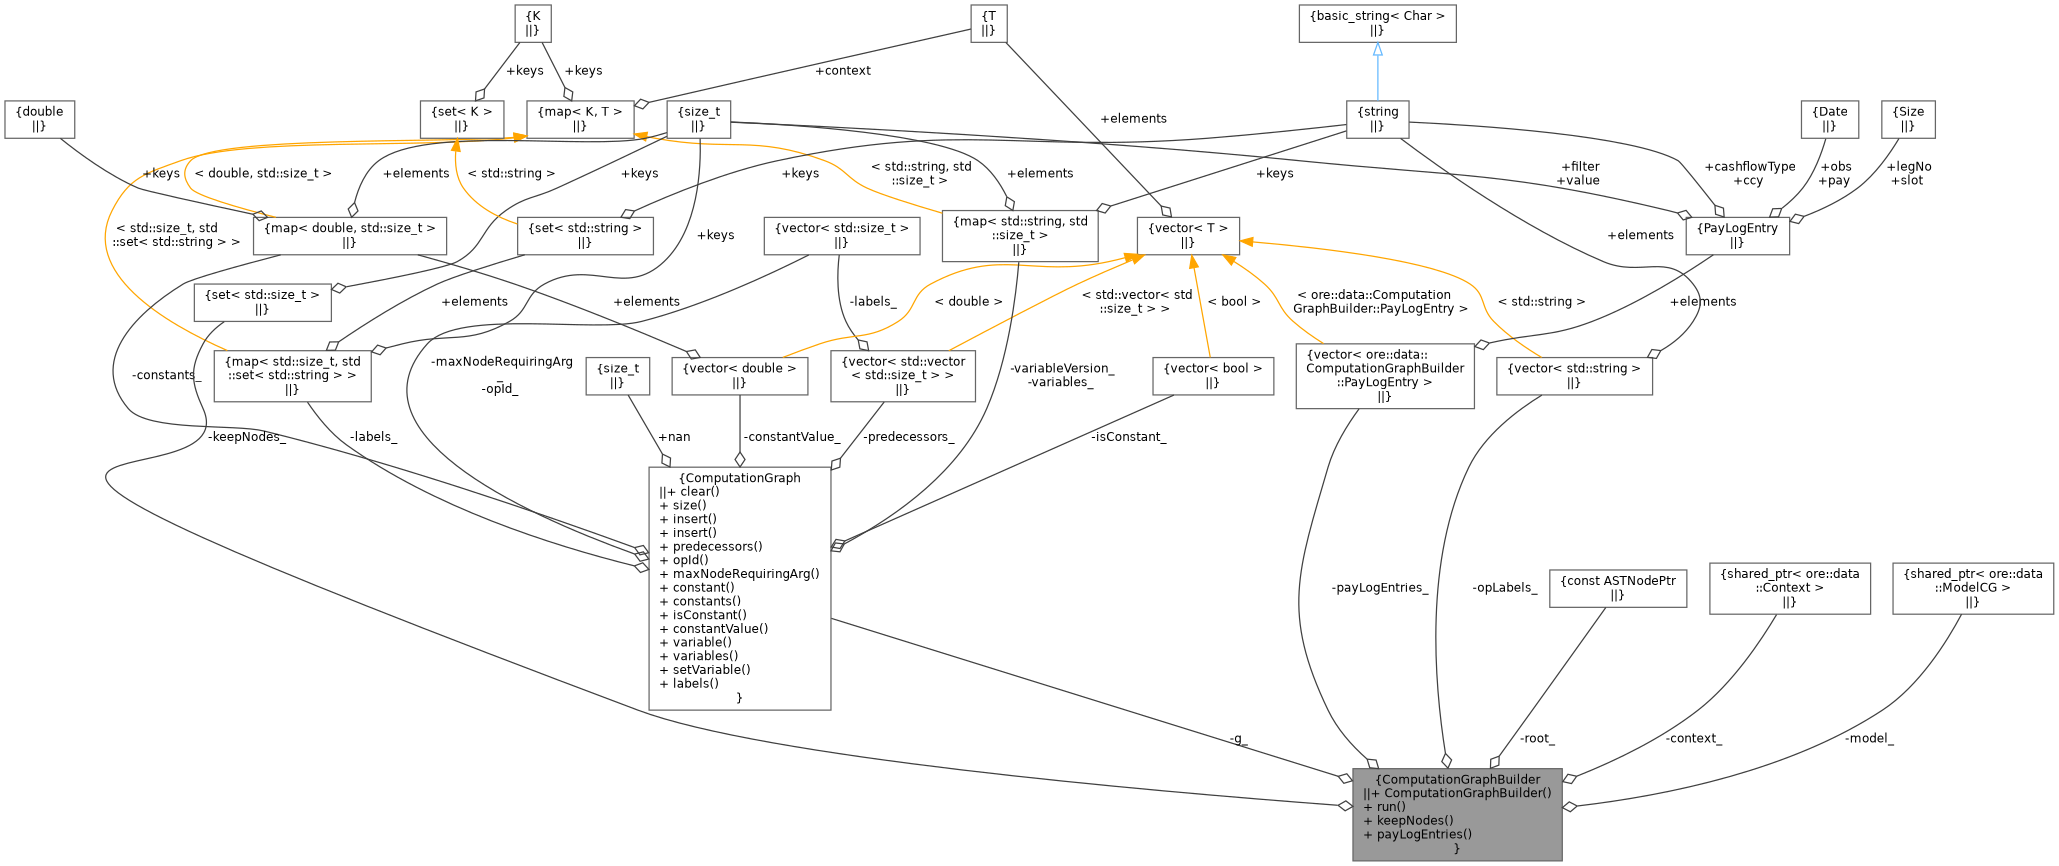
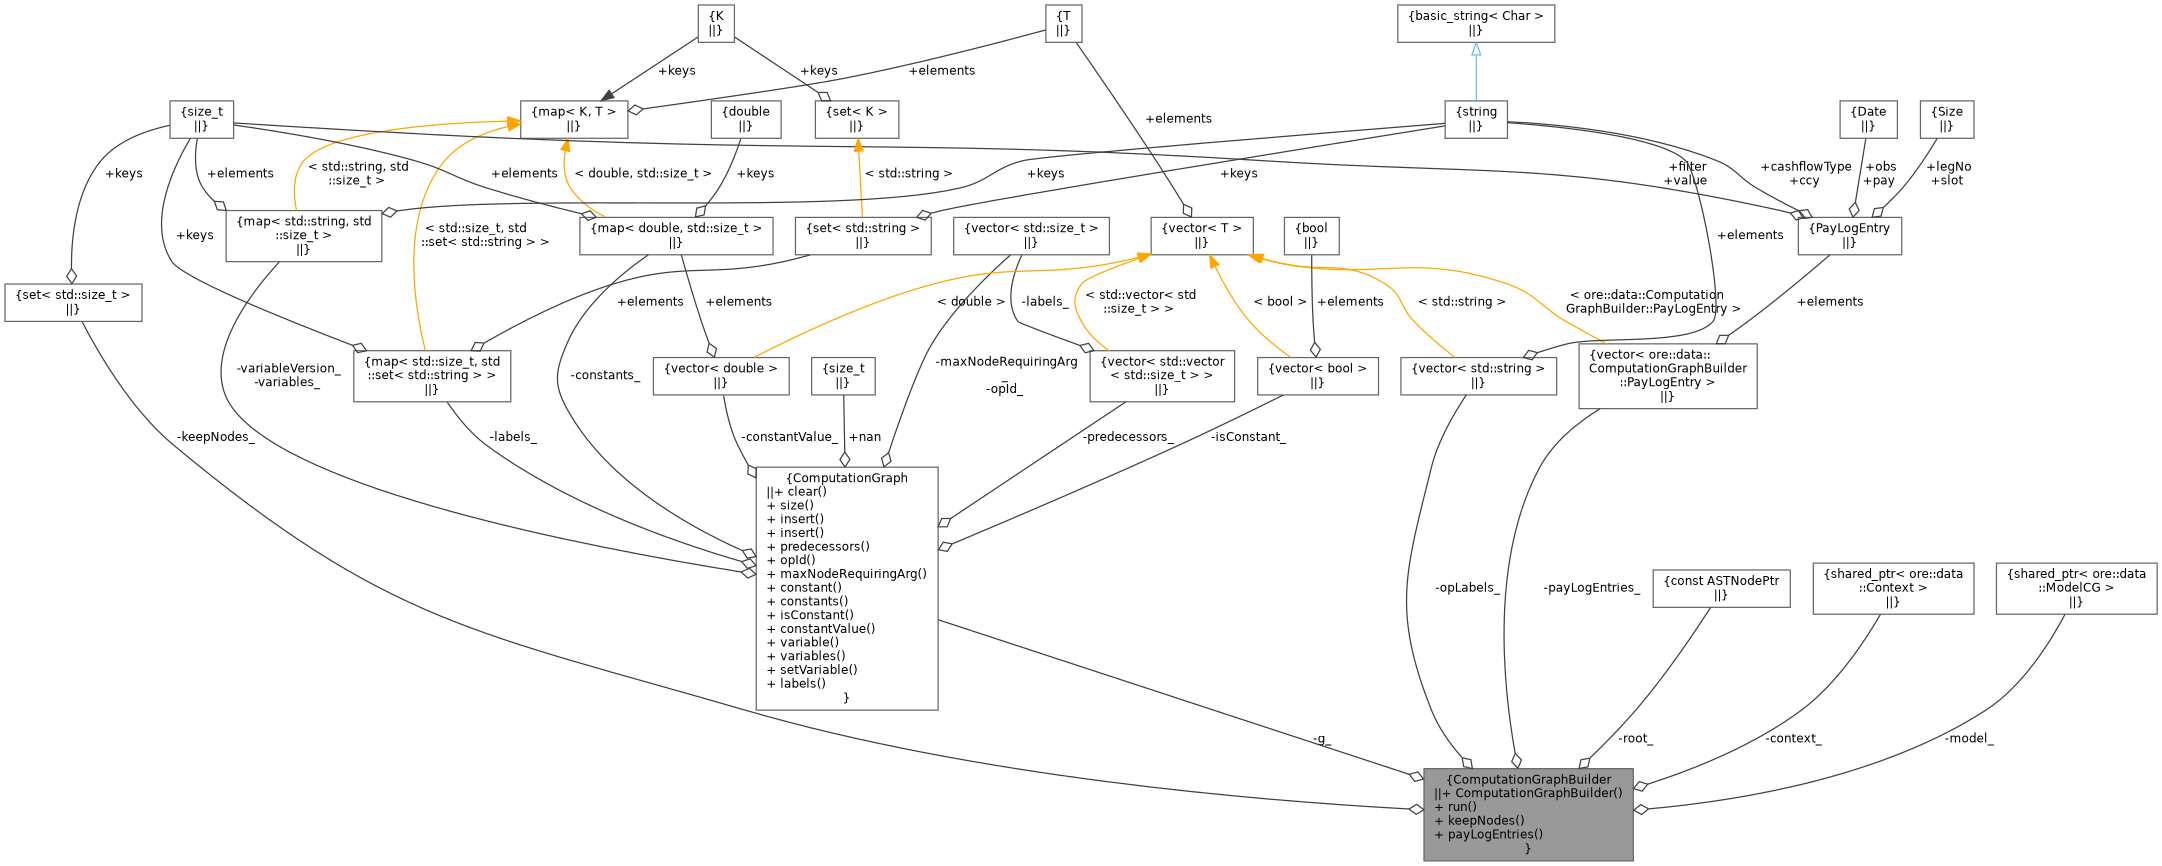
(554, 65) -> (655, 65)
(842, 72) -> (941, 72)
none -> (1312, 236)
